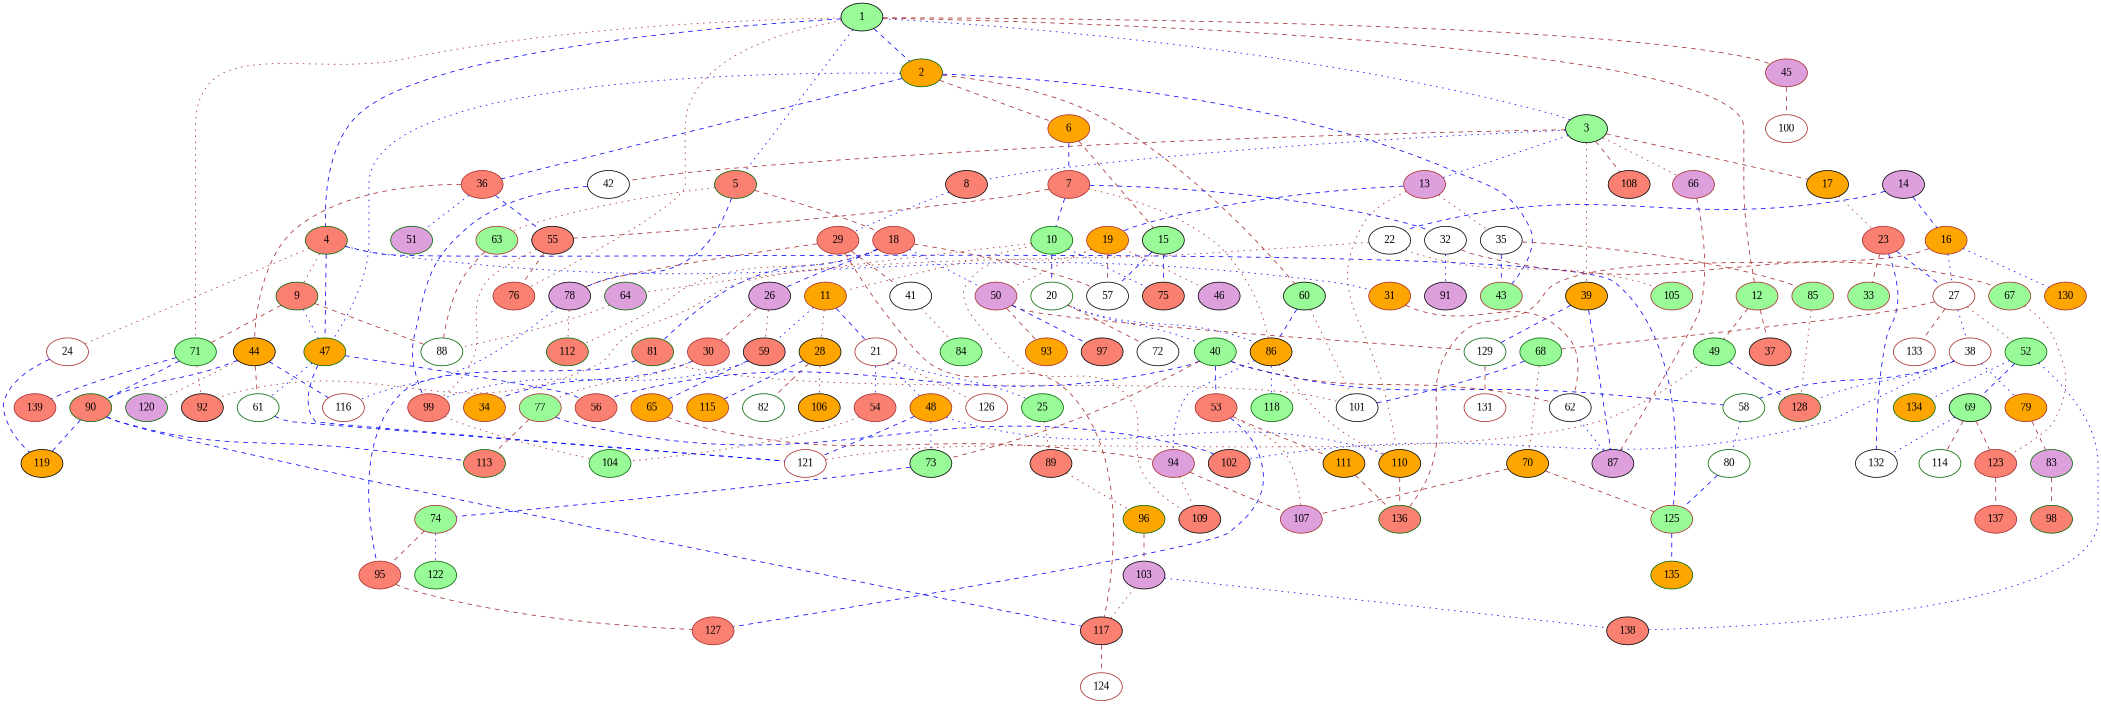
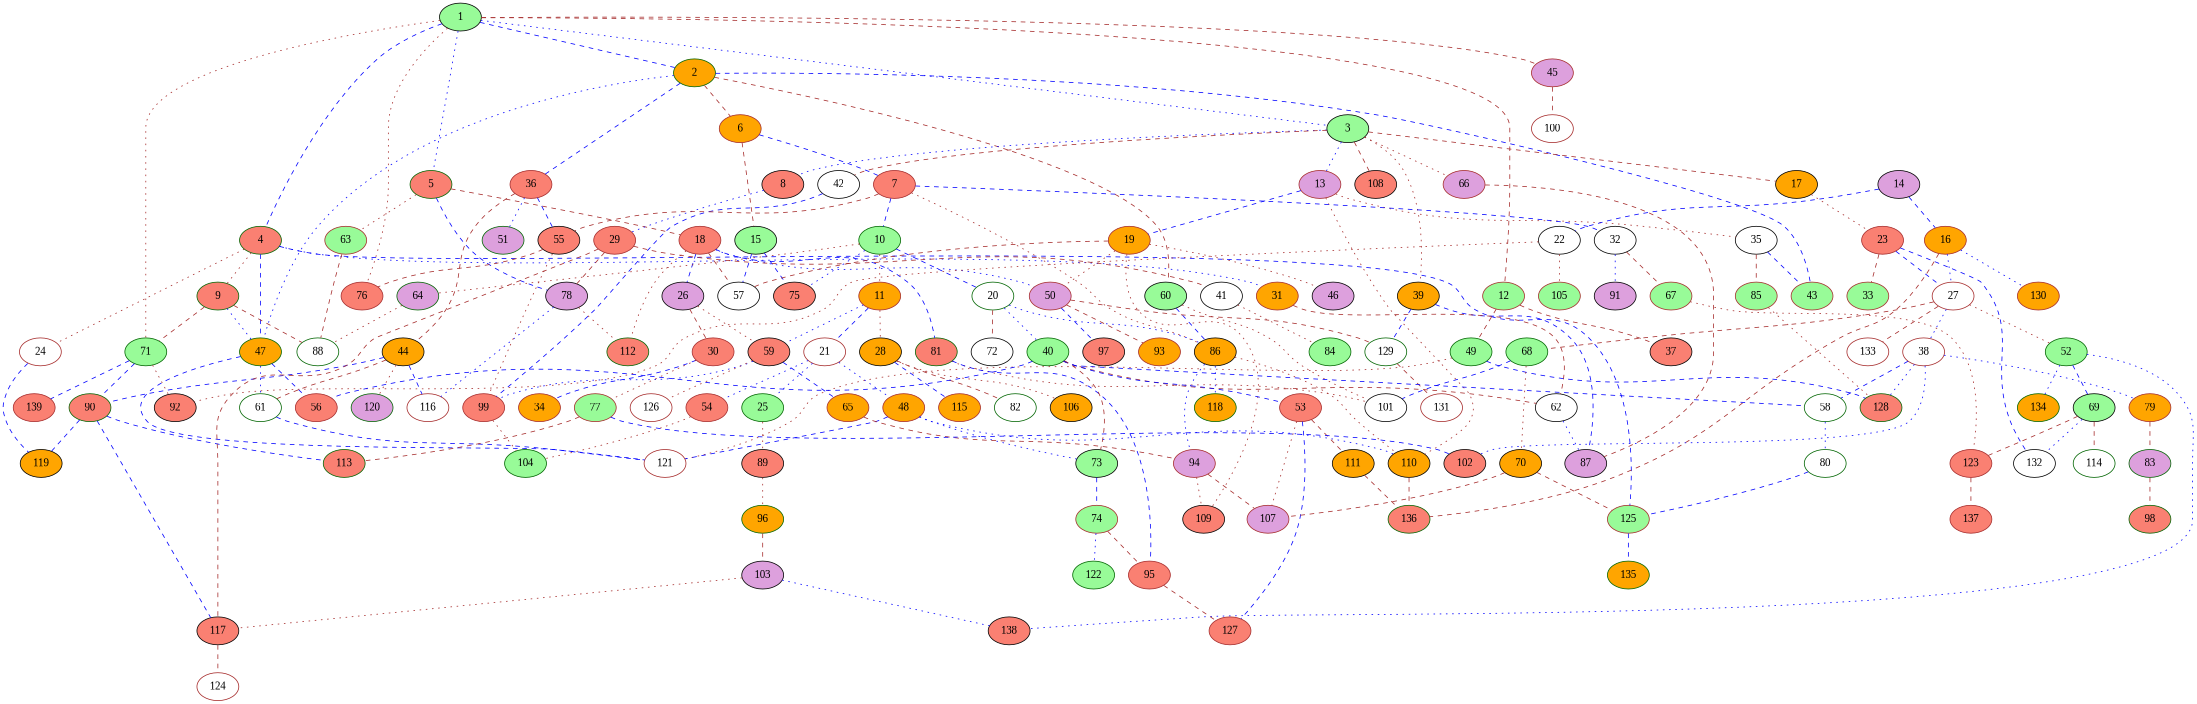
(931, 380) -> (714, 378)
(1272, 408) -> (1215, 408)
